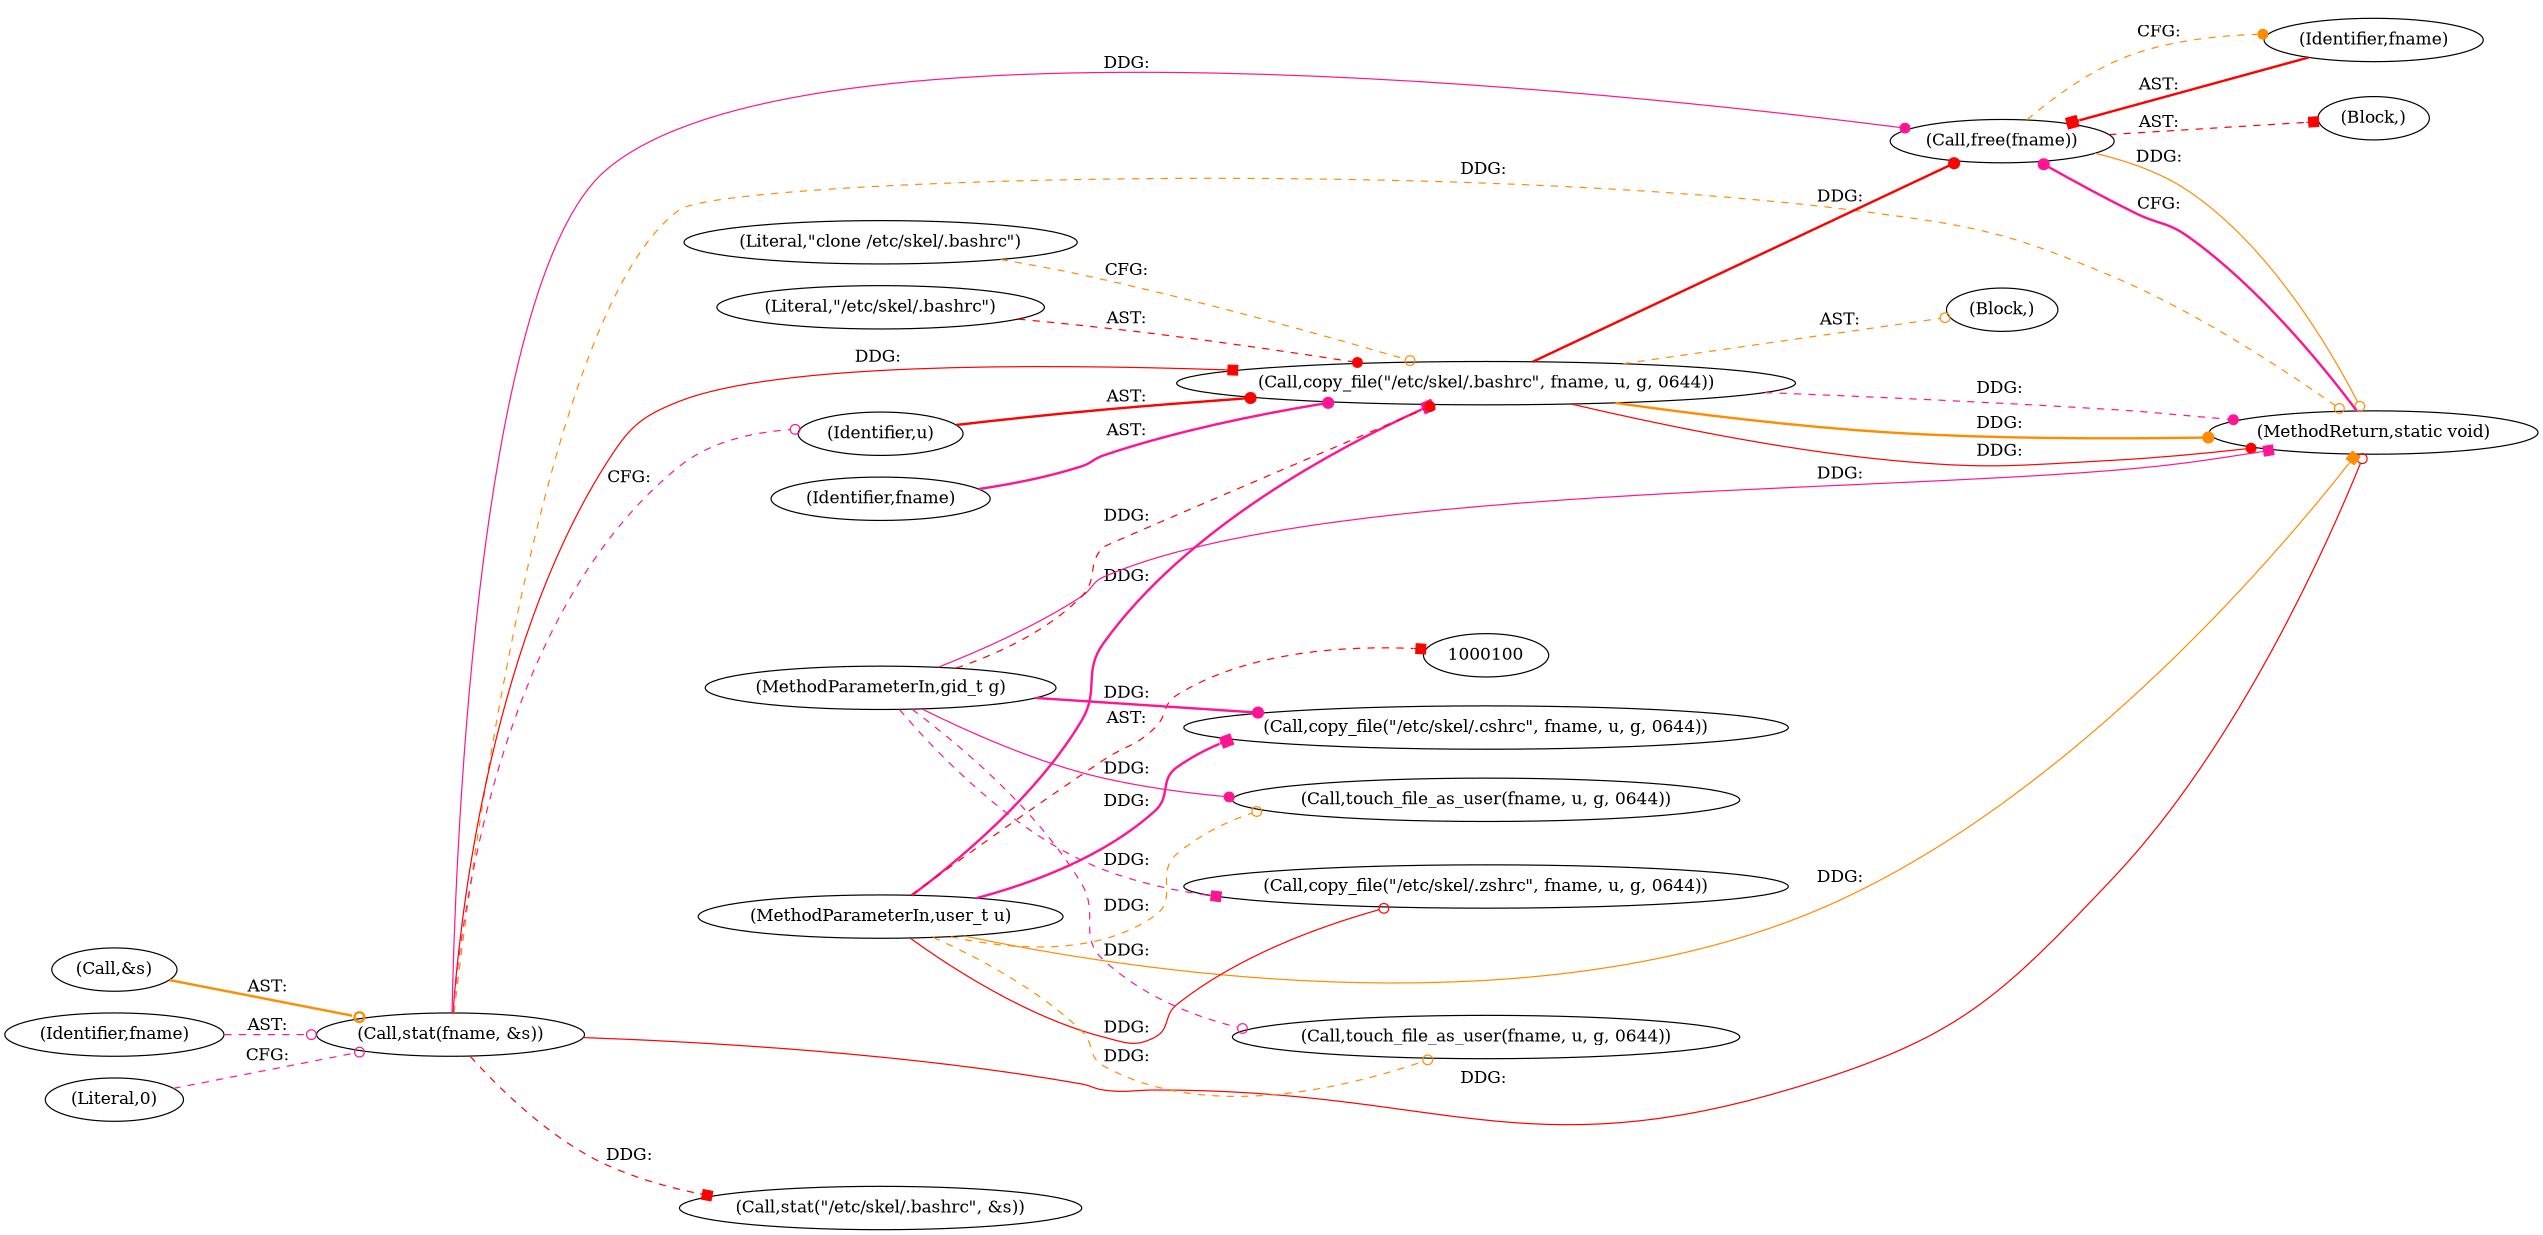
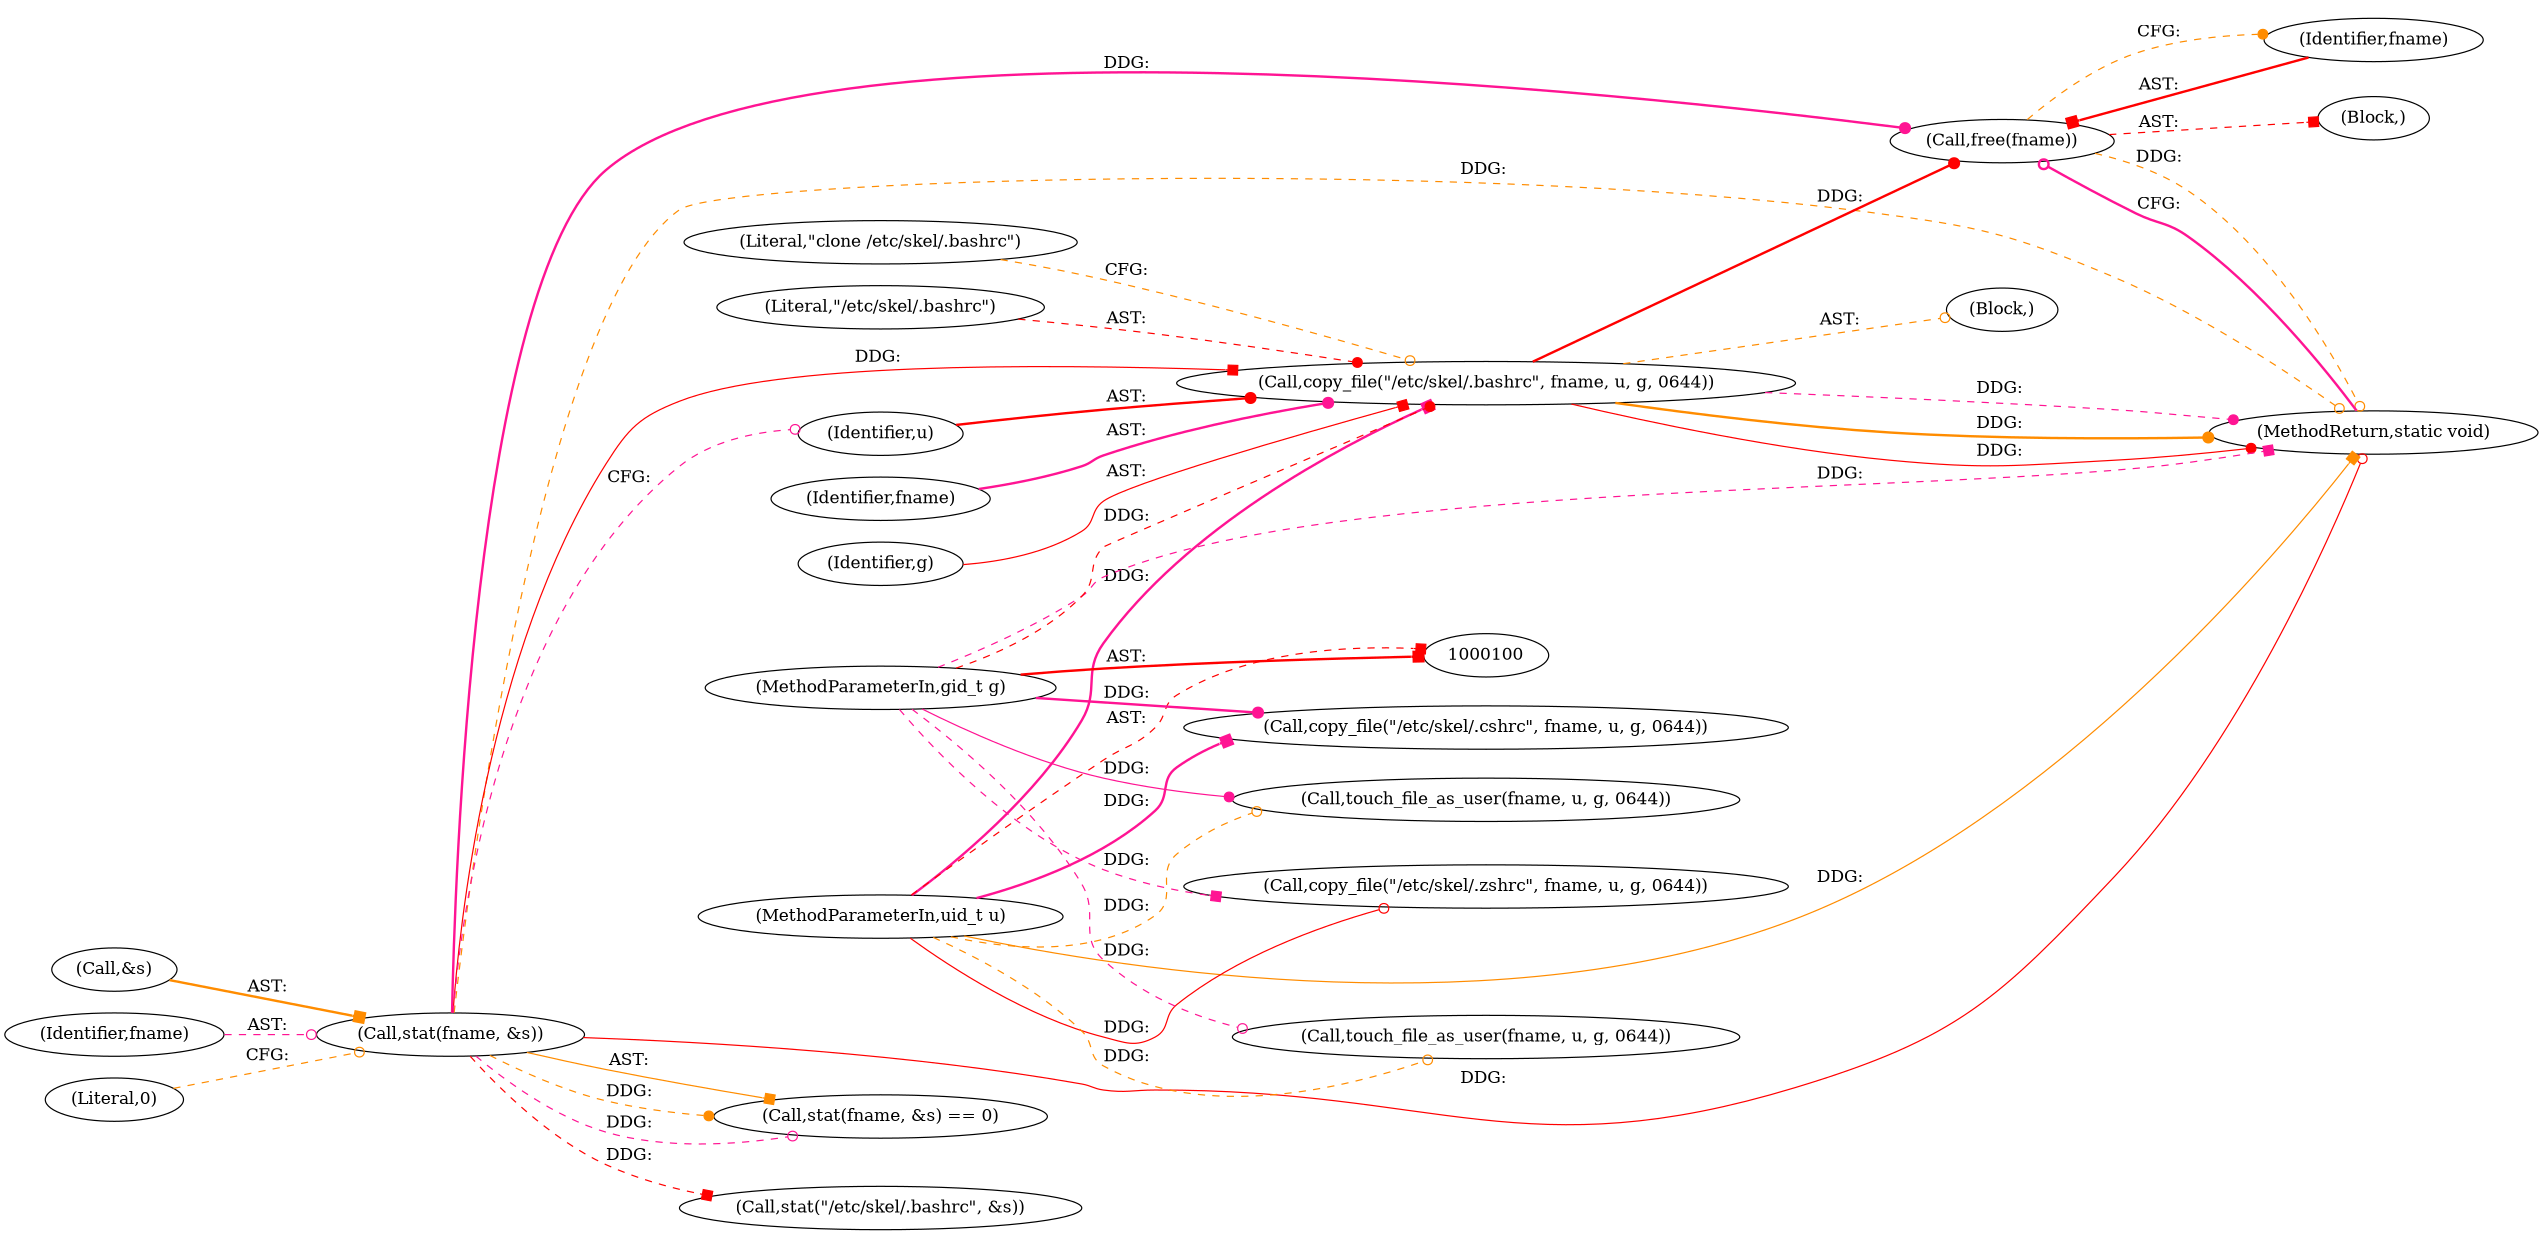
(814, 96) -> (814, 96)
(2253, 248) -> (2253, 248)
(2222, 263) -> (2222, 263)
(1584, 499) -> (1584, 499)
none -> (881, 564)
none -> (1216, 663)
(881, 917) -> (881, 917)
(261, 998) -> (261, 998)
(264, 1071) -> (264, 1071)
none -> (881, 1117)
